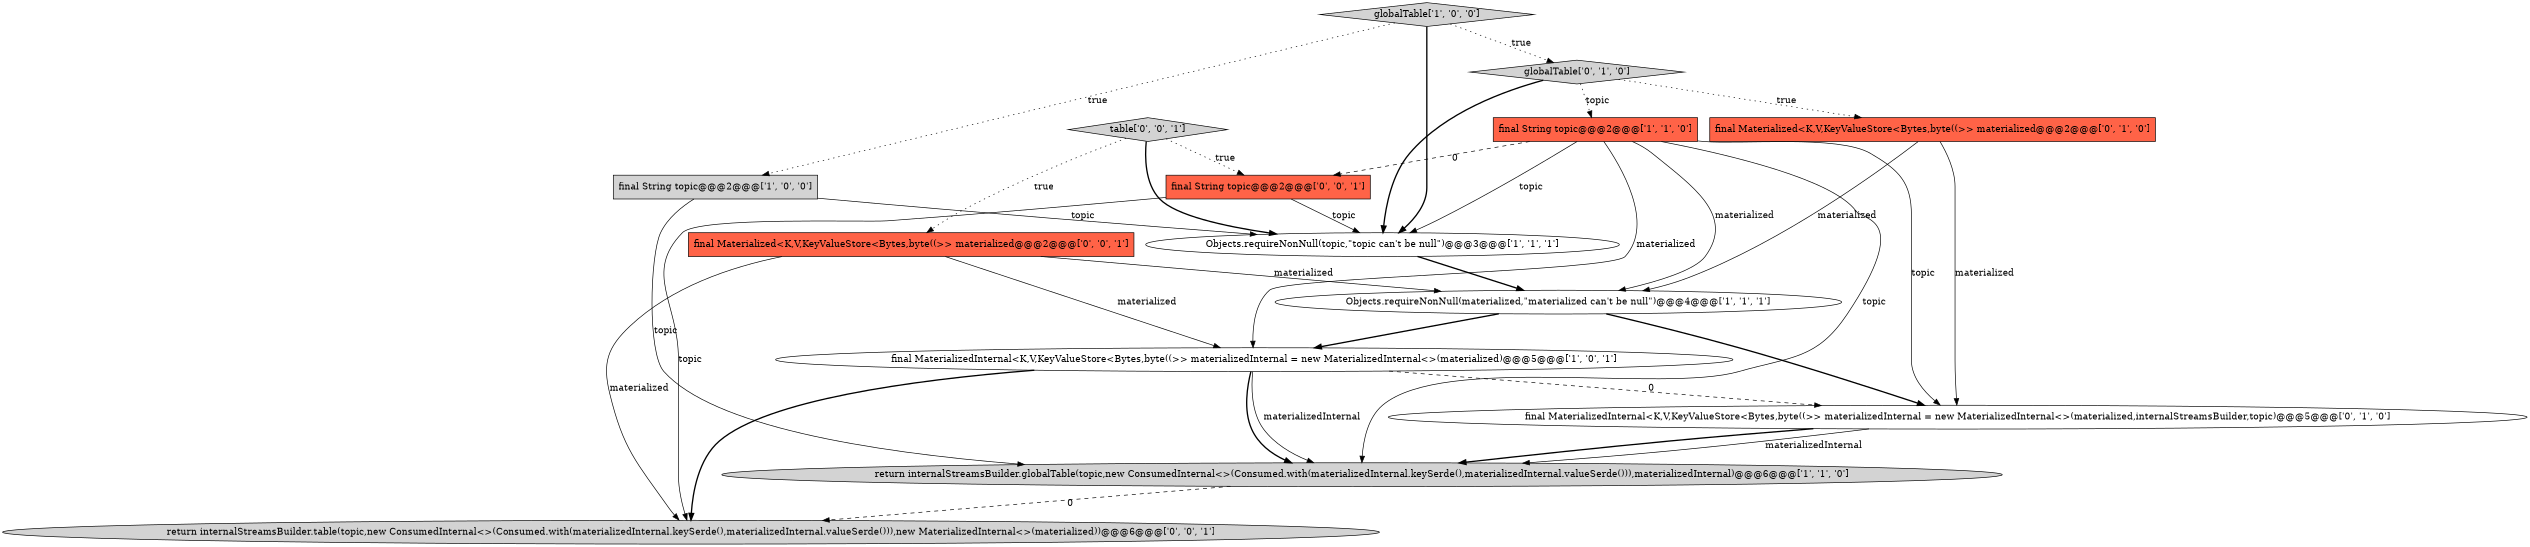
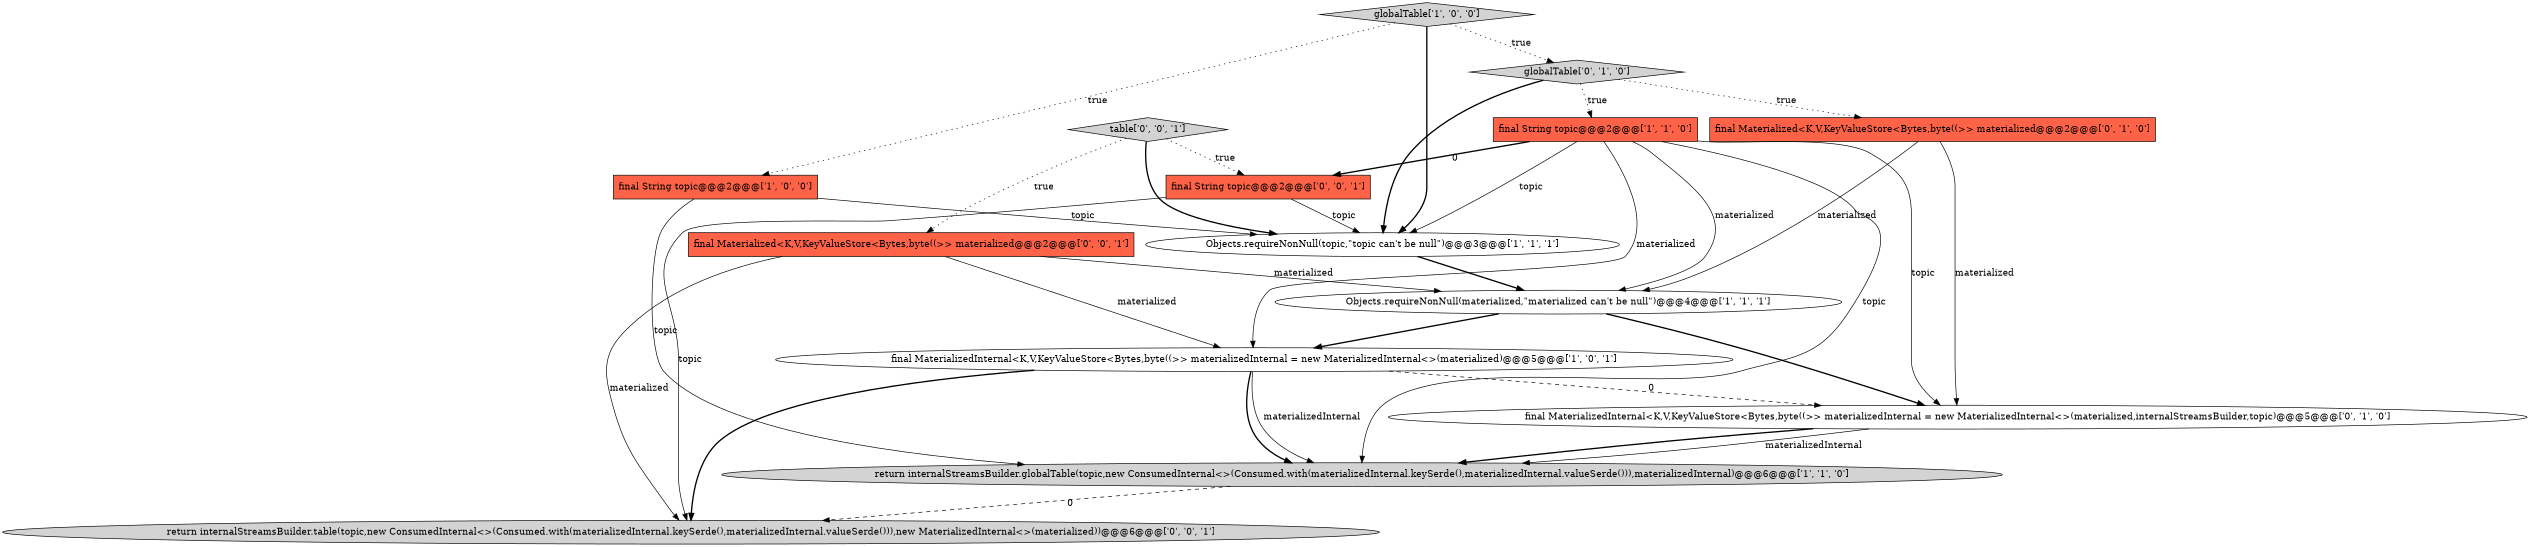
(1598, 101) -> (1598, 101)
(1435, 158) -> (1435, 158)
(715, 187) -> (715, 187)
